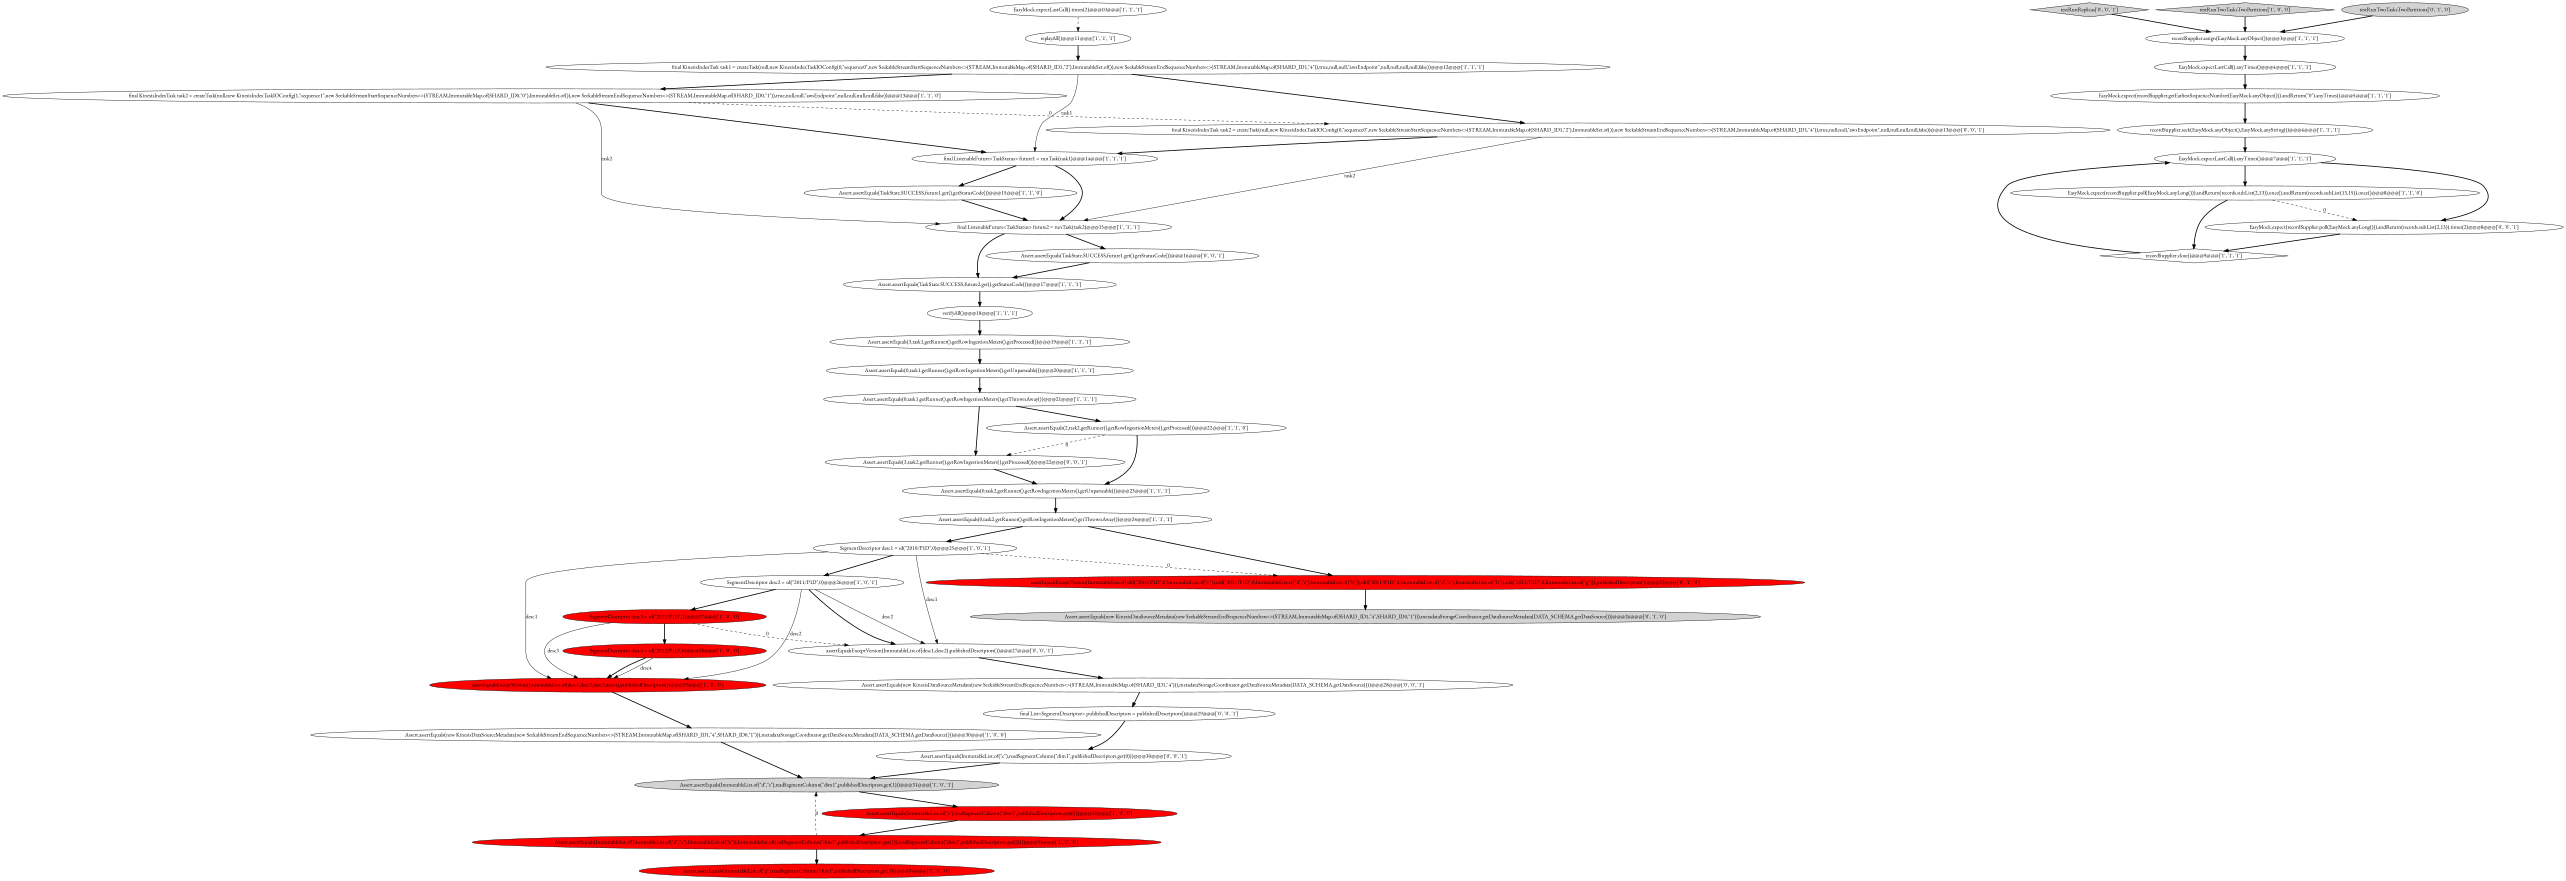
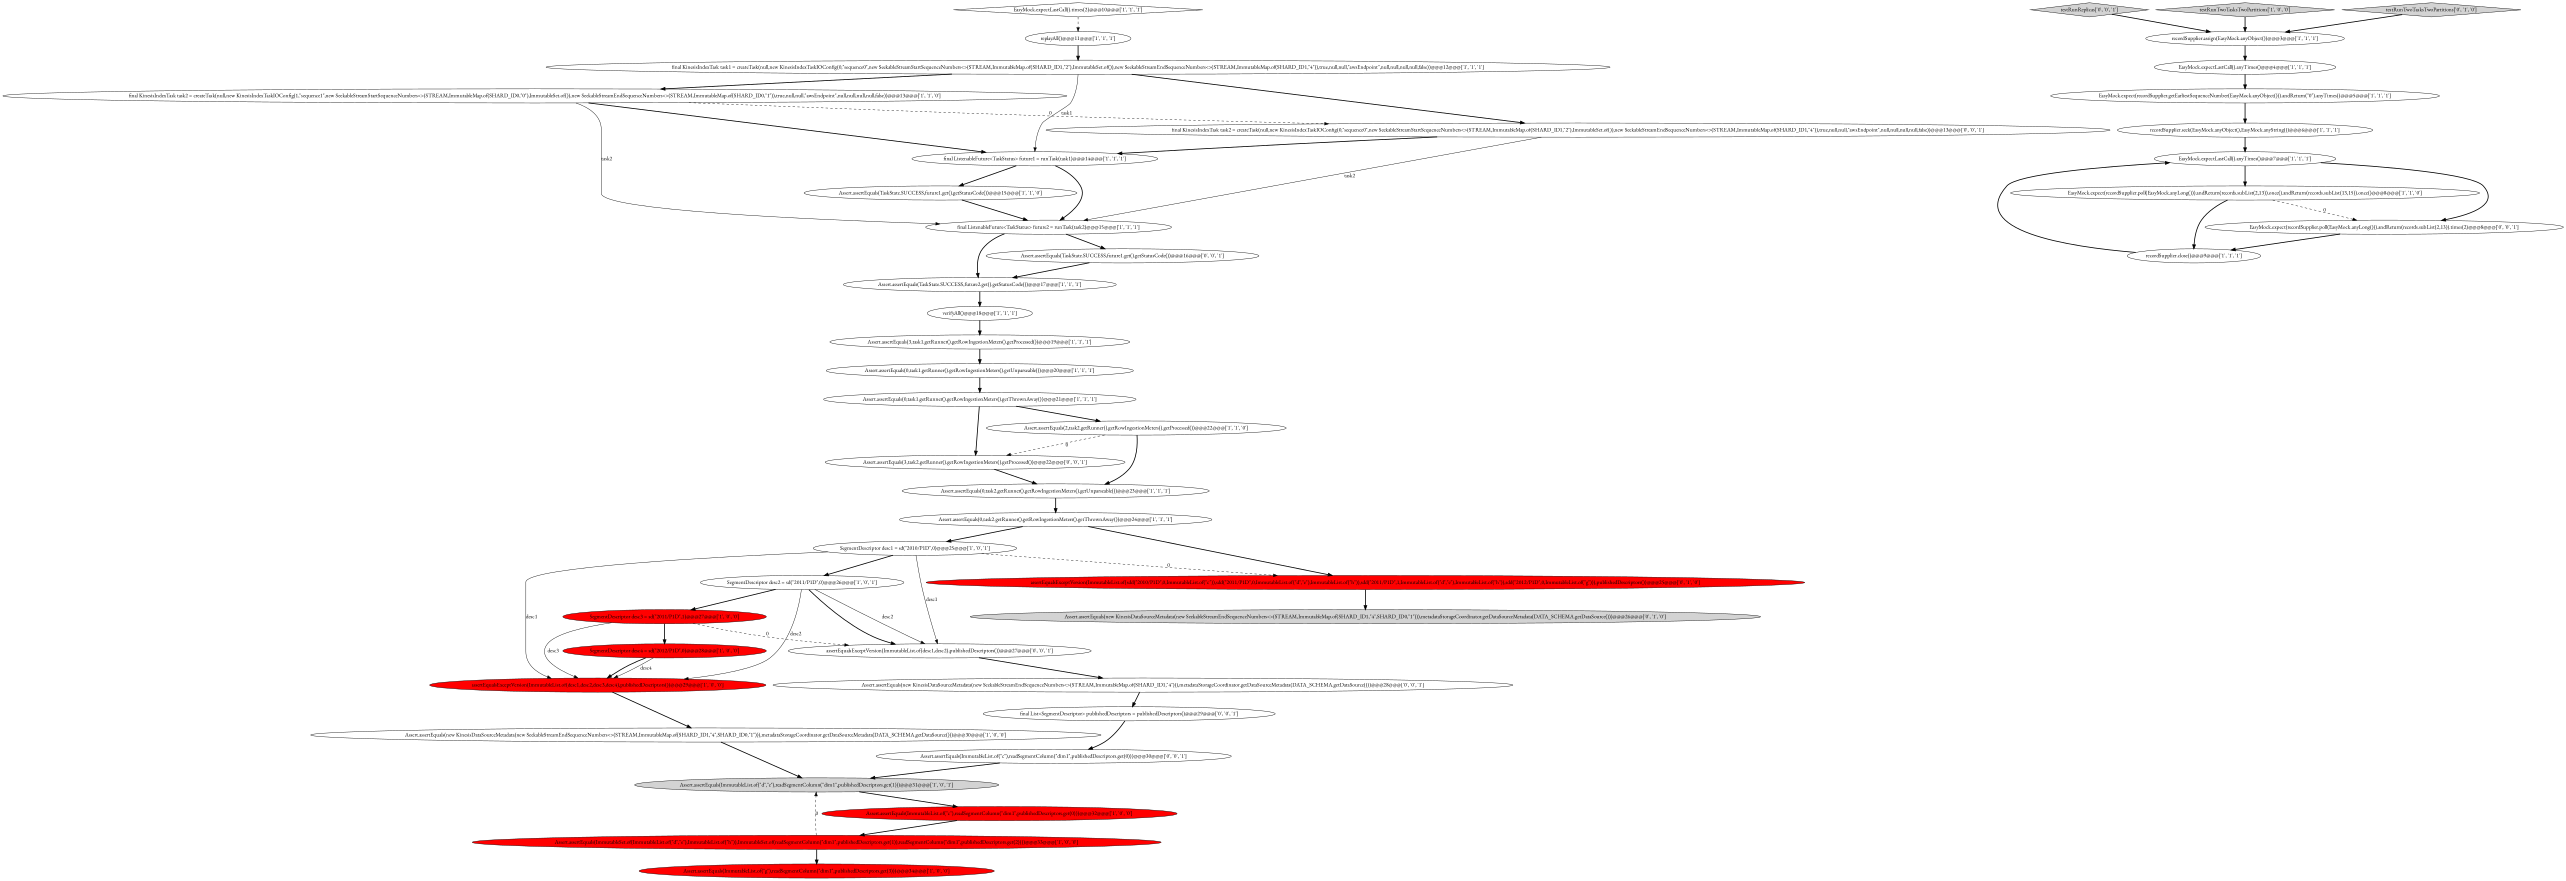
(1078, 10) -> (1078, 10)
(2405, 10) -> (2431, 10)
(2194, 256) -> (2194, 256)
